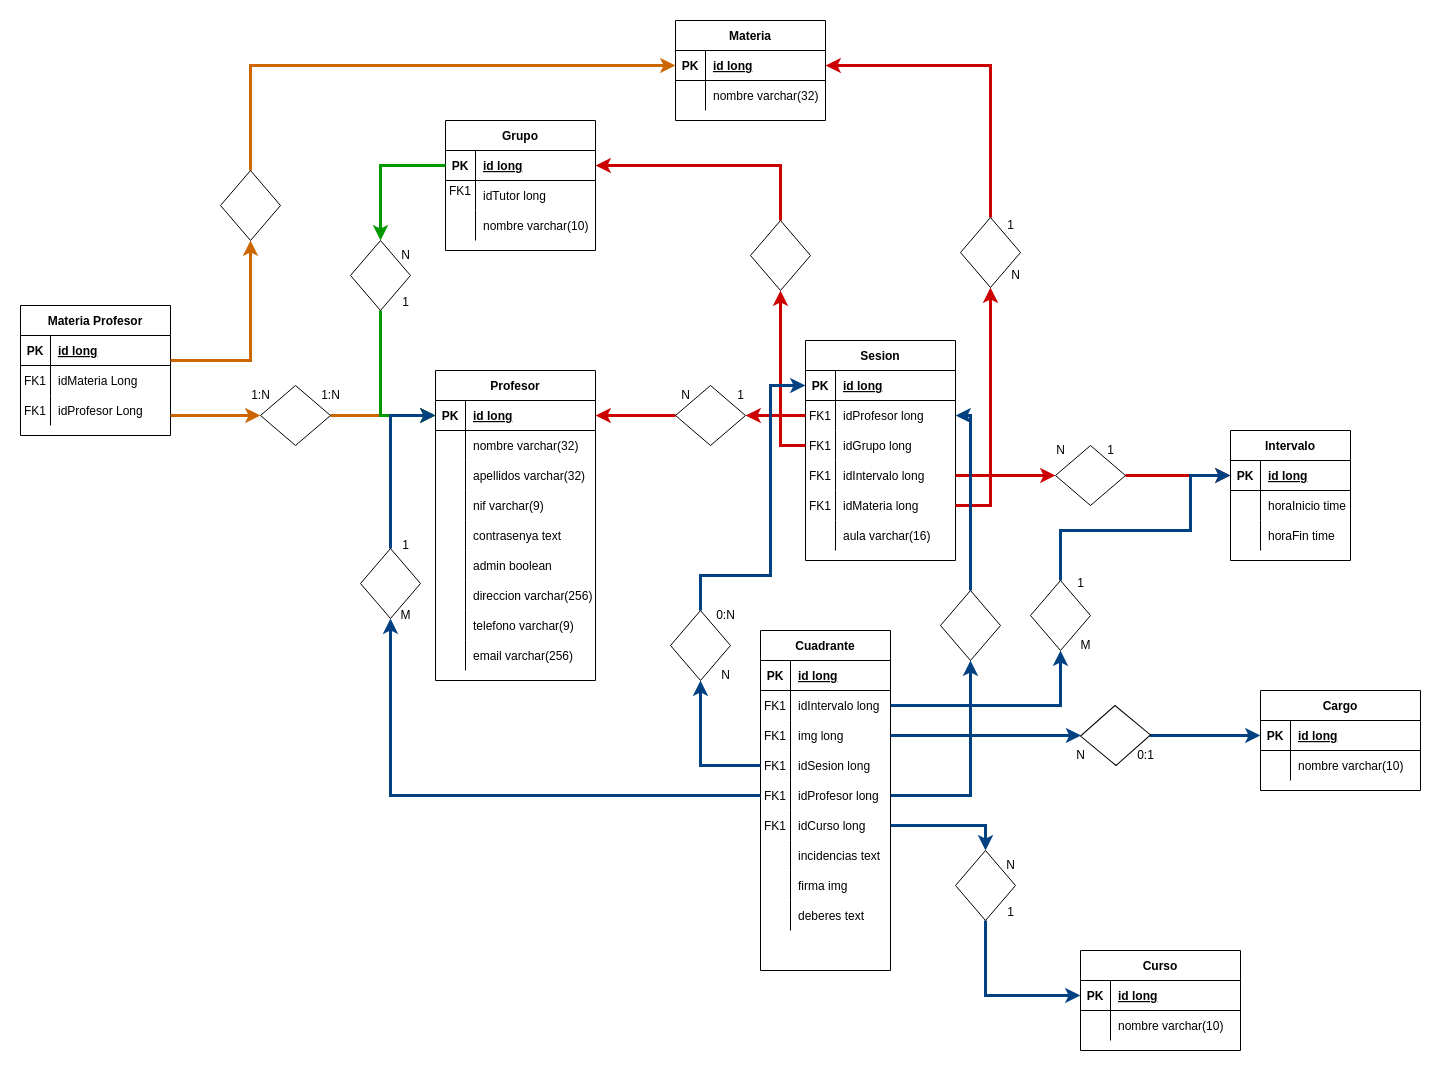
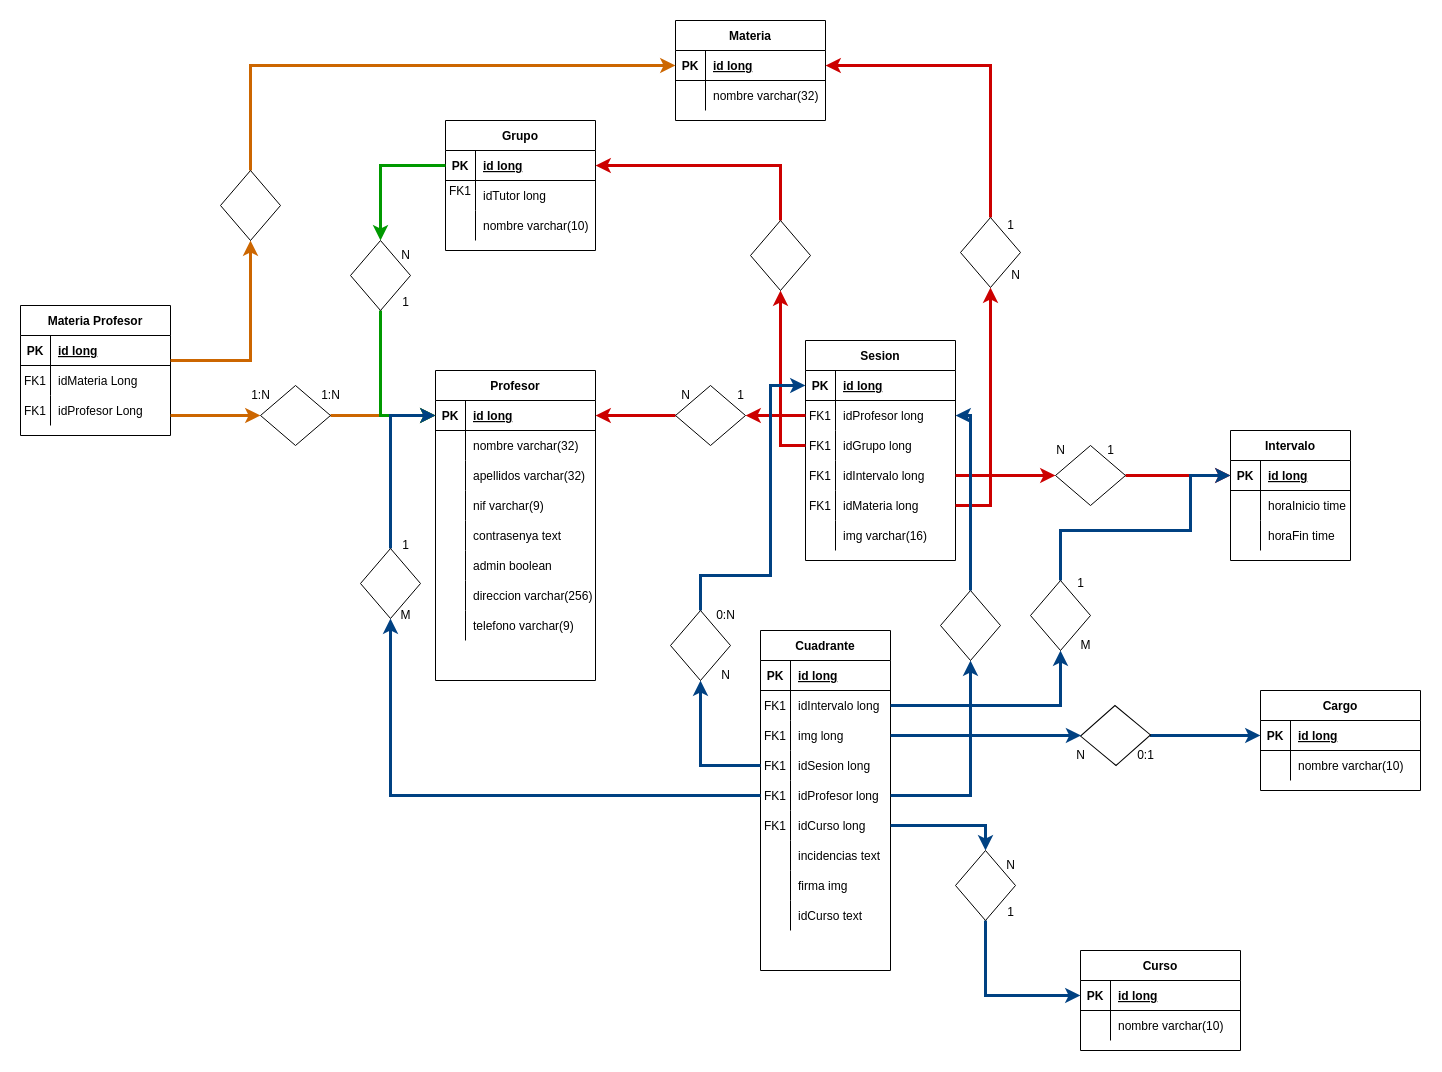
(894, 536) -> (890, 536)
(531, 656) -> none
(837, 916) -> (835, 916)
